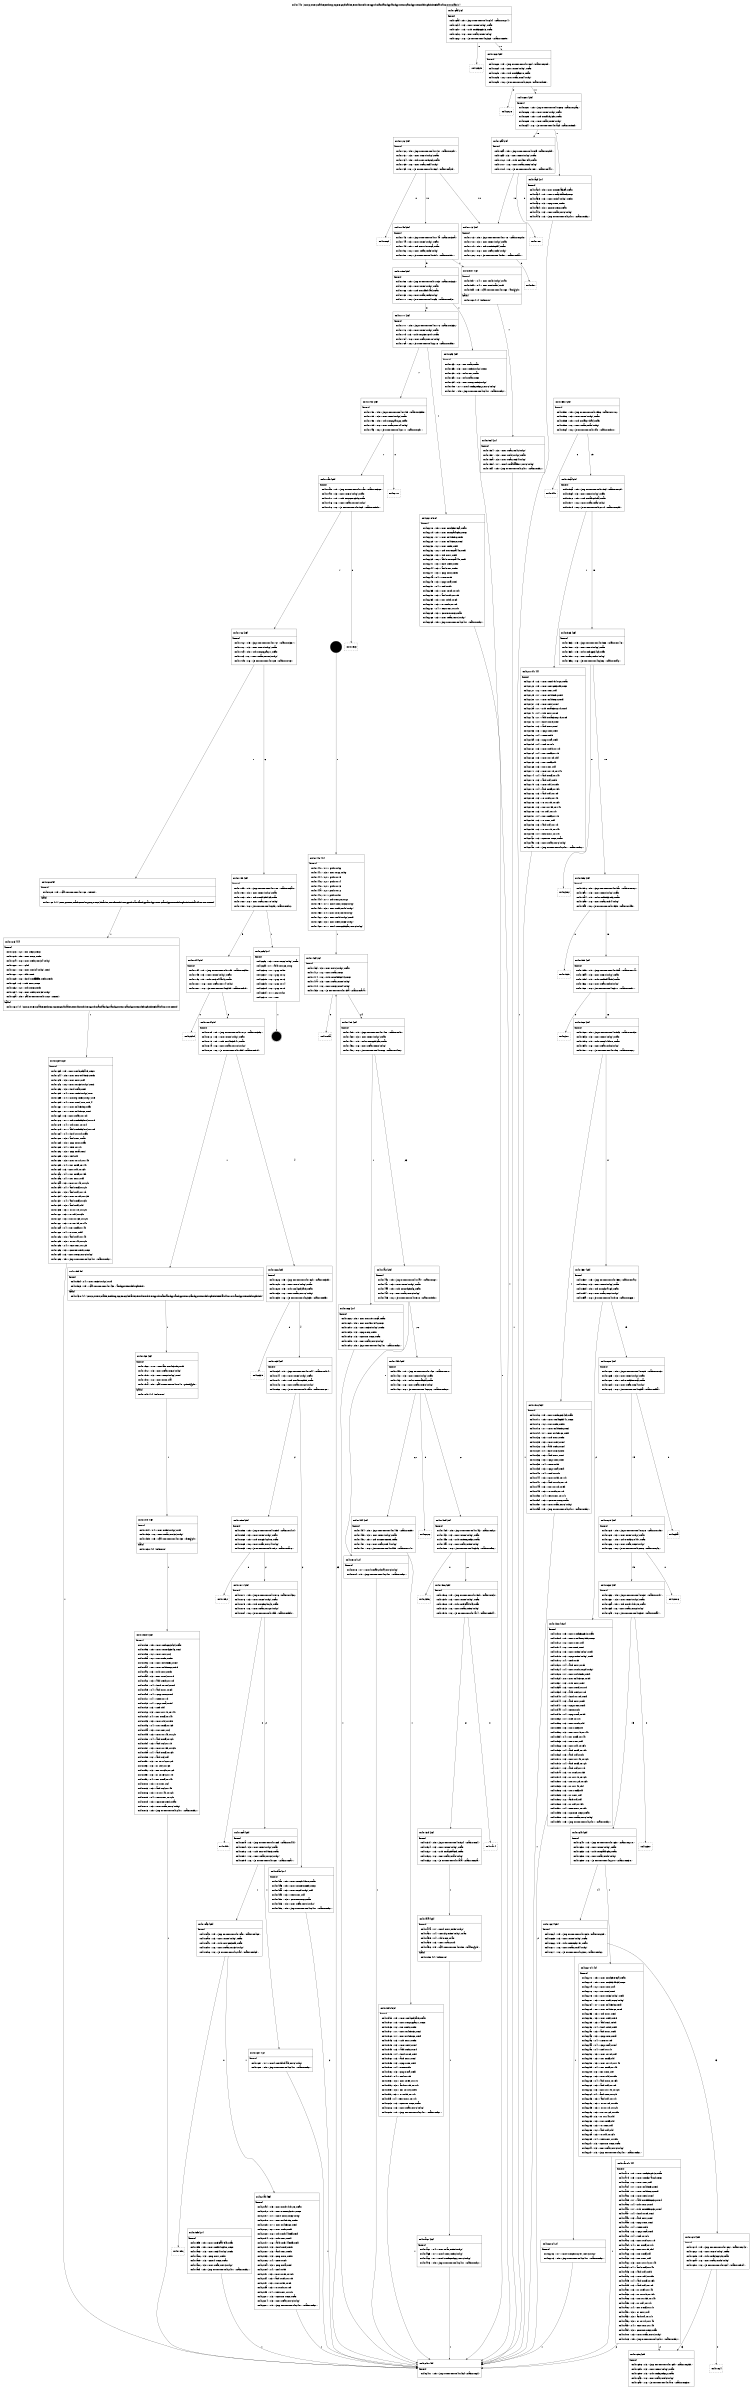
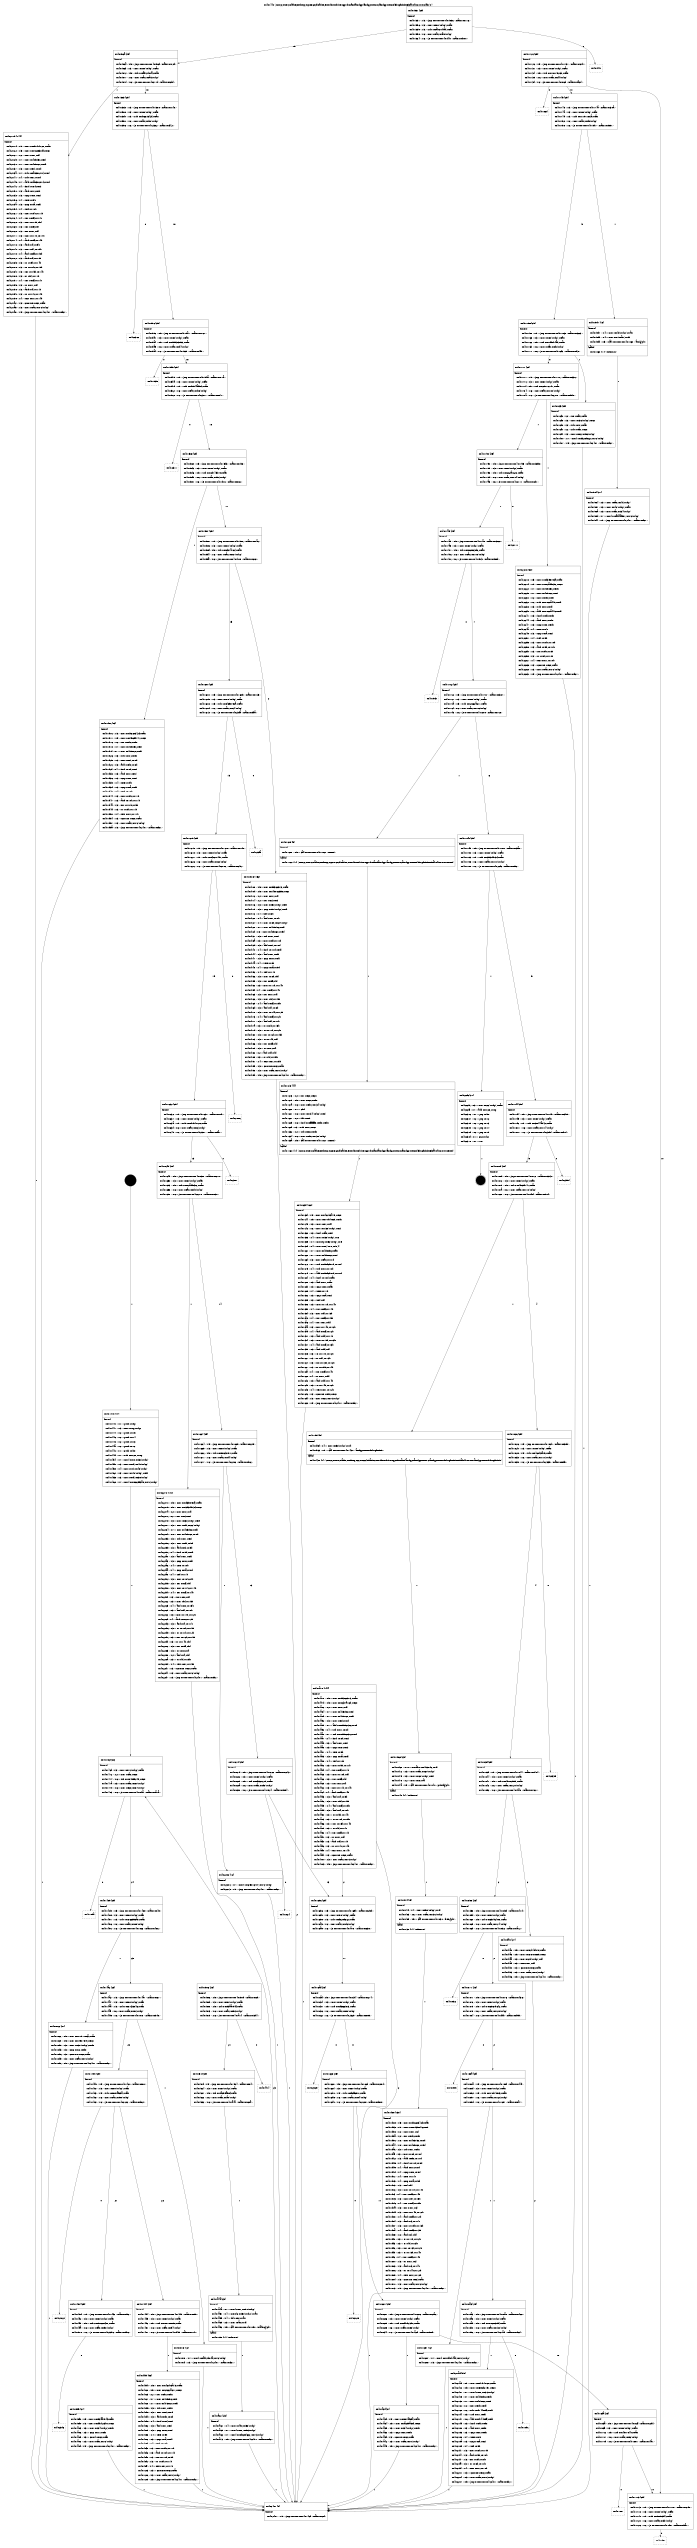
(466, 1566) -> none
none -> (342, 1957)
